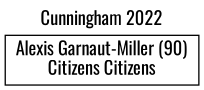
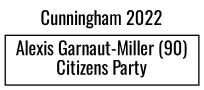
(102, 60) -> (102, 60)
